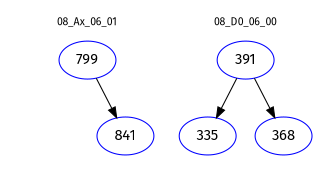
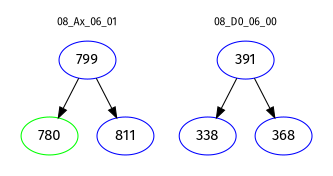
none -> (50, 136)
(125, 136) -> (125, 136)
(208, 136) -> (208, 136)
